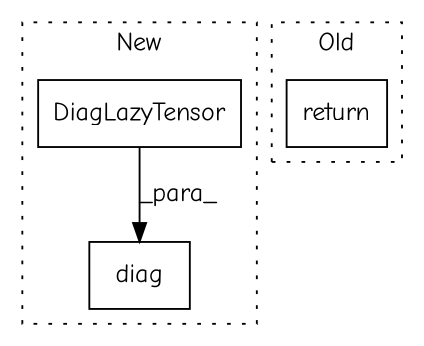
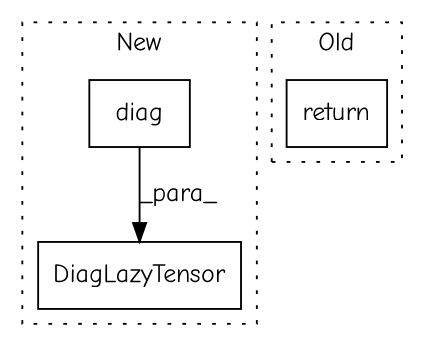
(140, 185) -> (140, 185)
